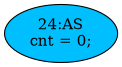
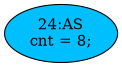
(61, 33) -> (61, 33)
